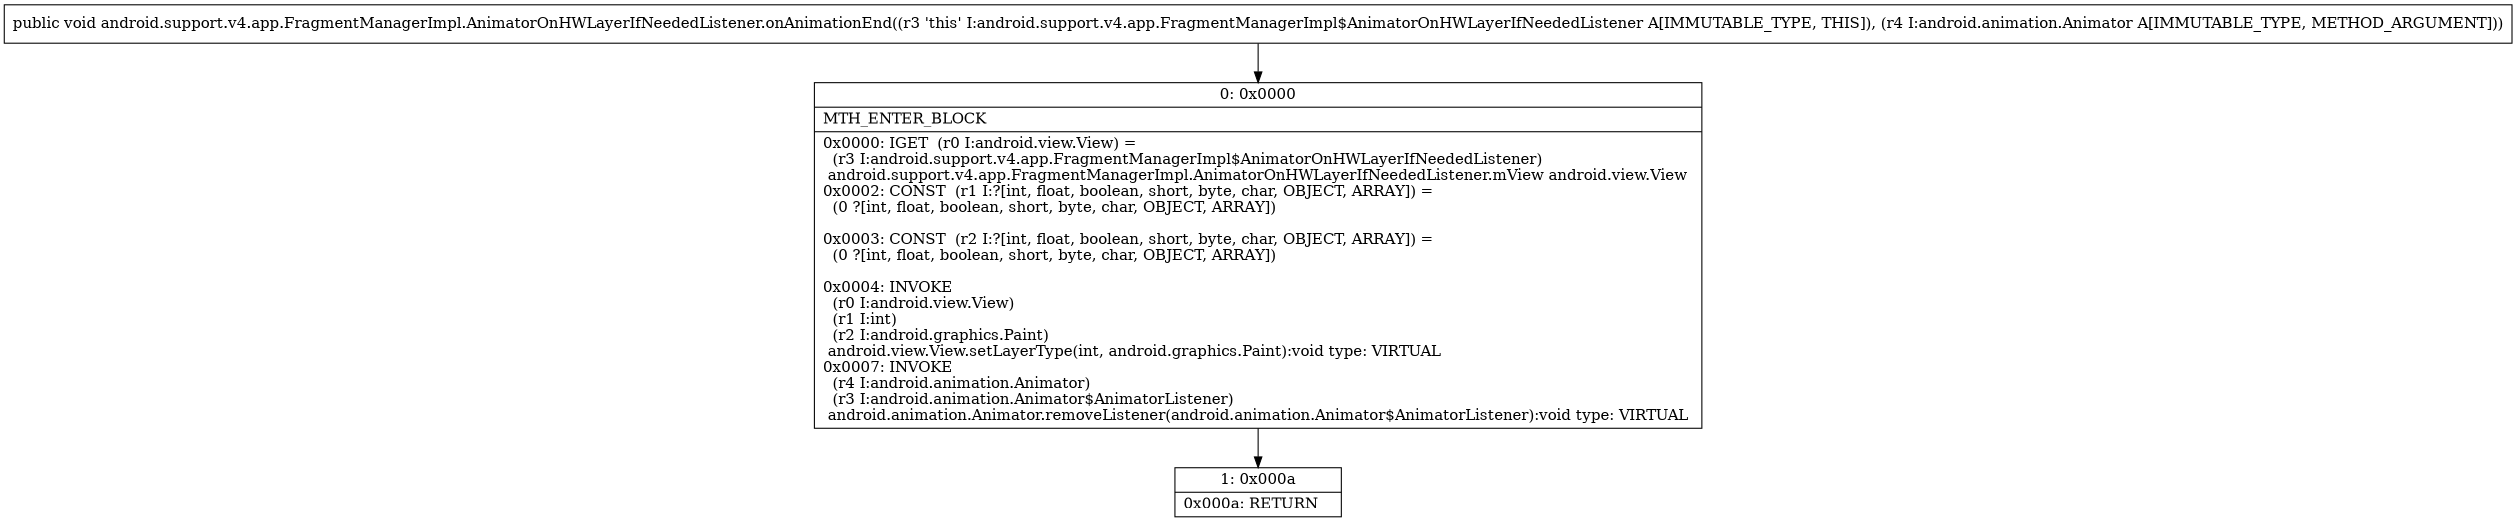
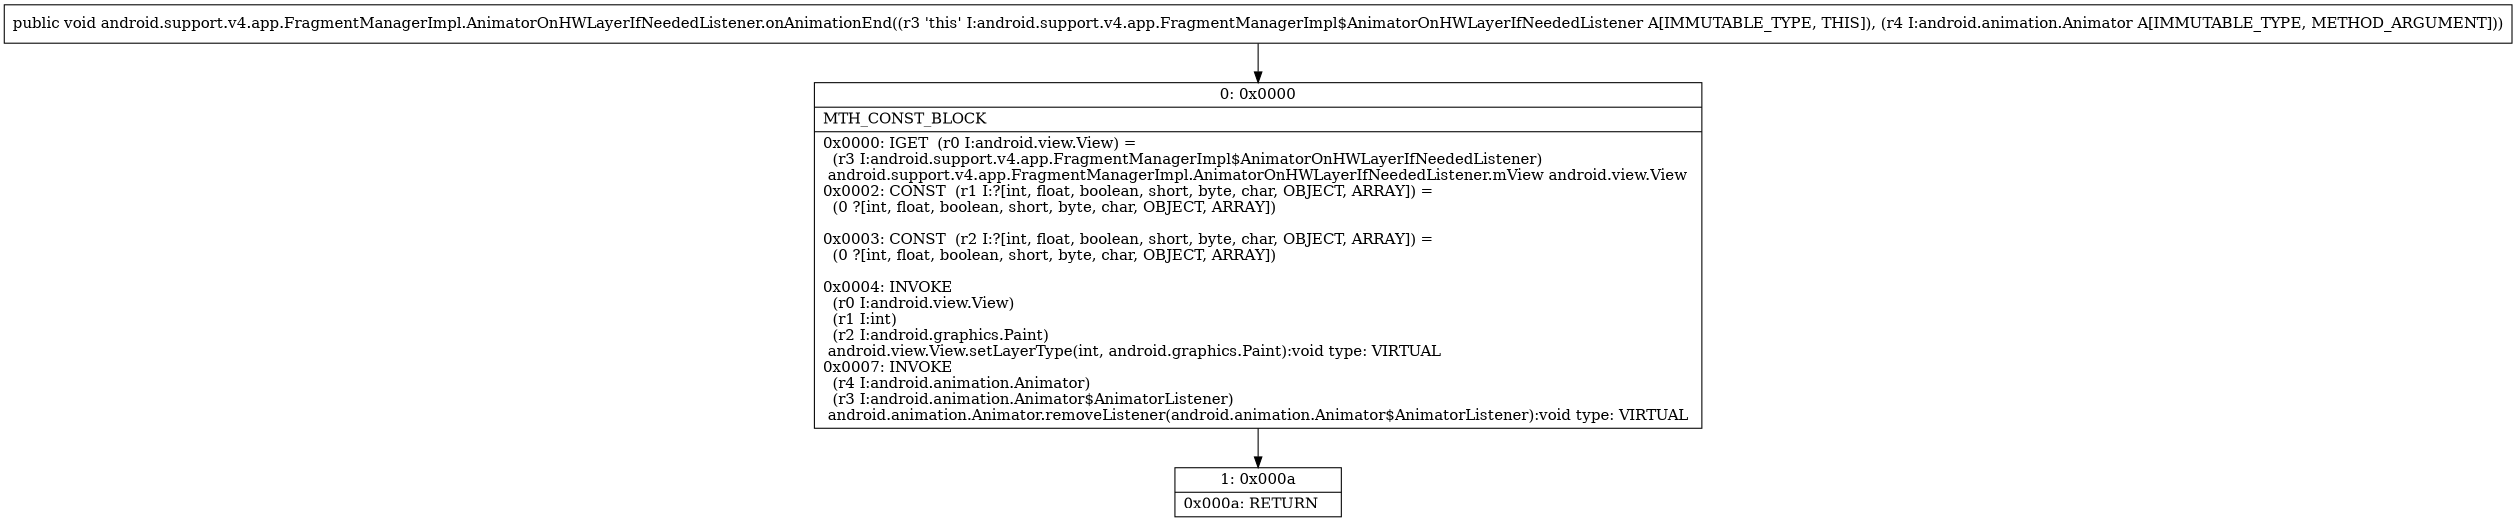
(905, 119) -> (905, 119)
